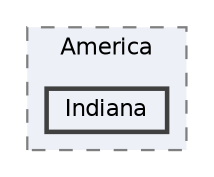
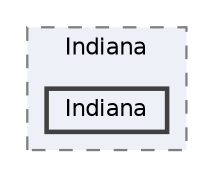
(107, 49) -> (107, 49)
